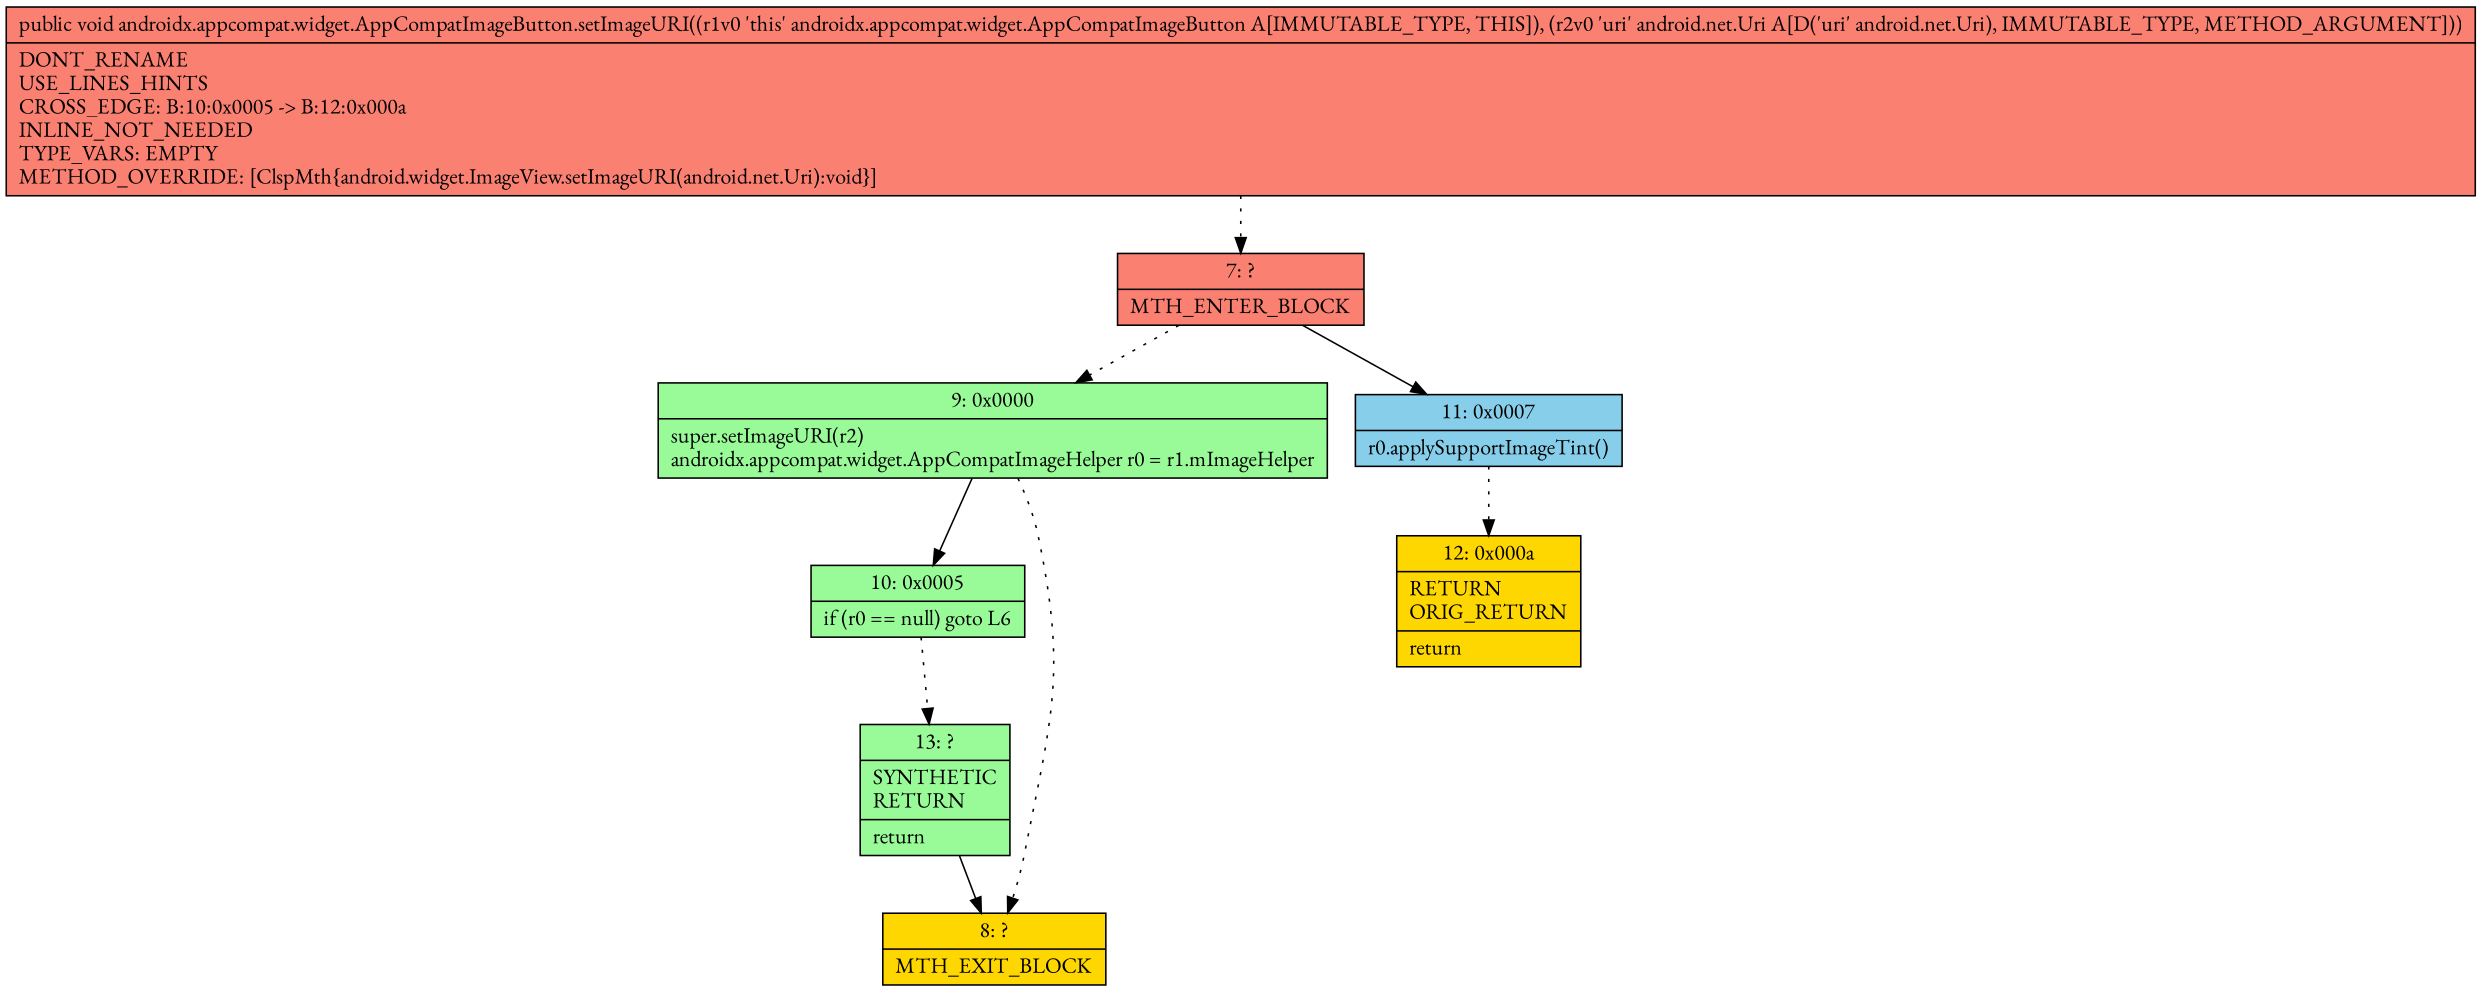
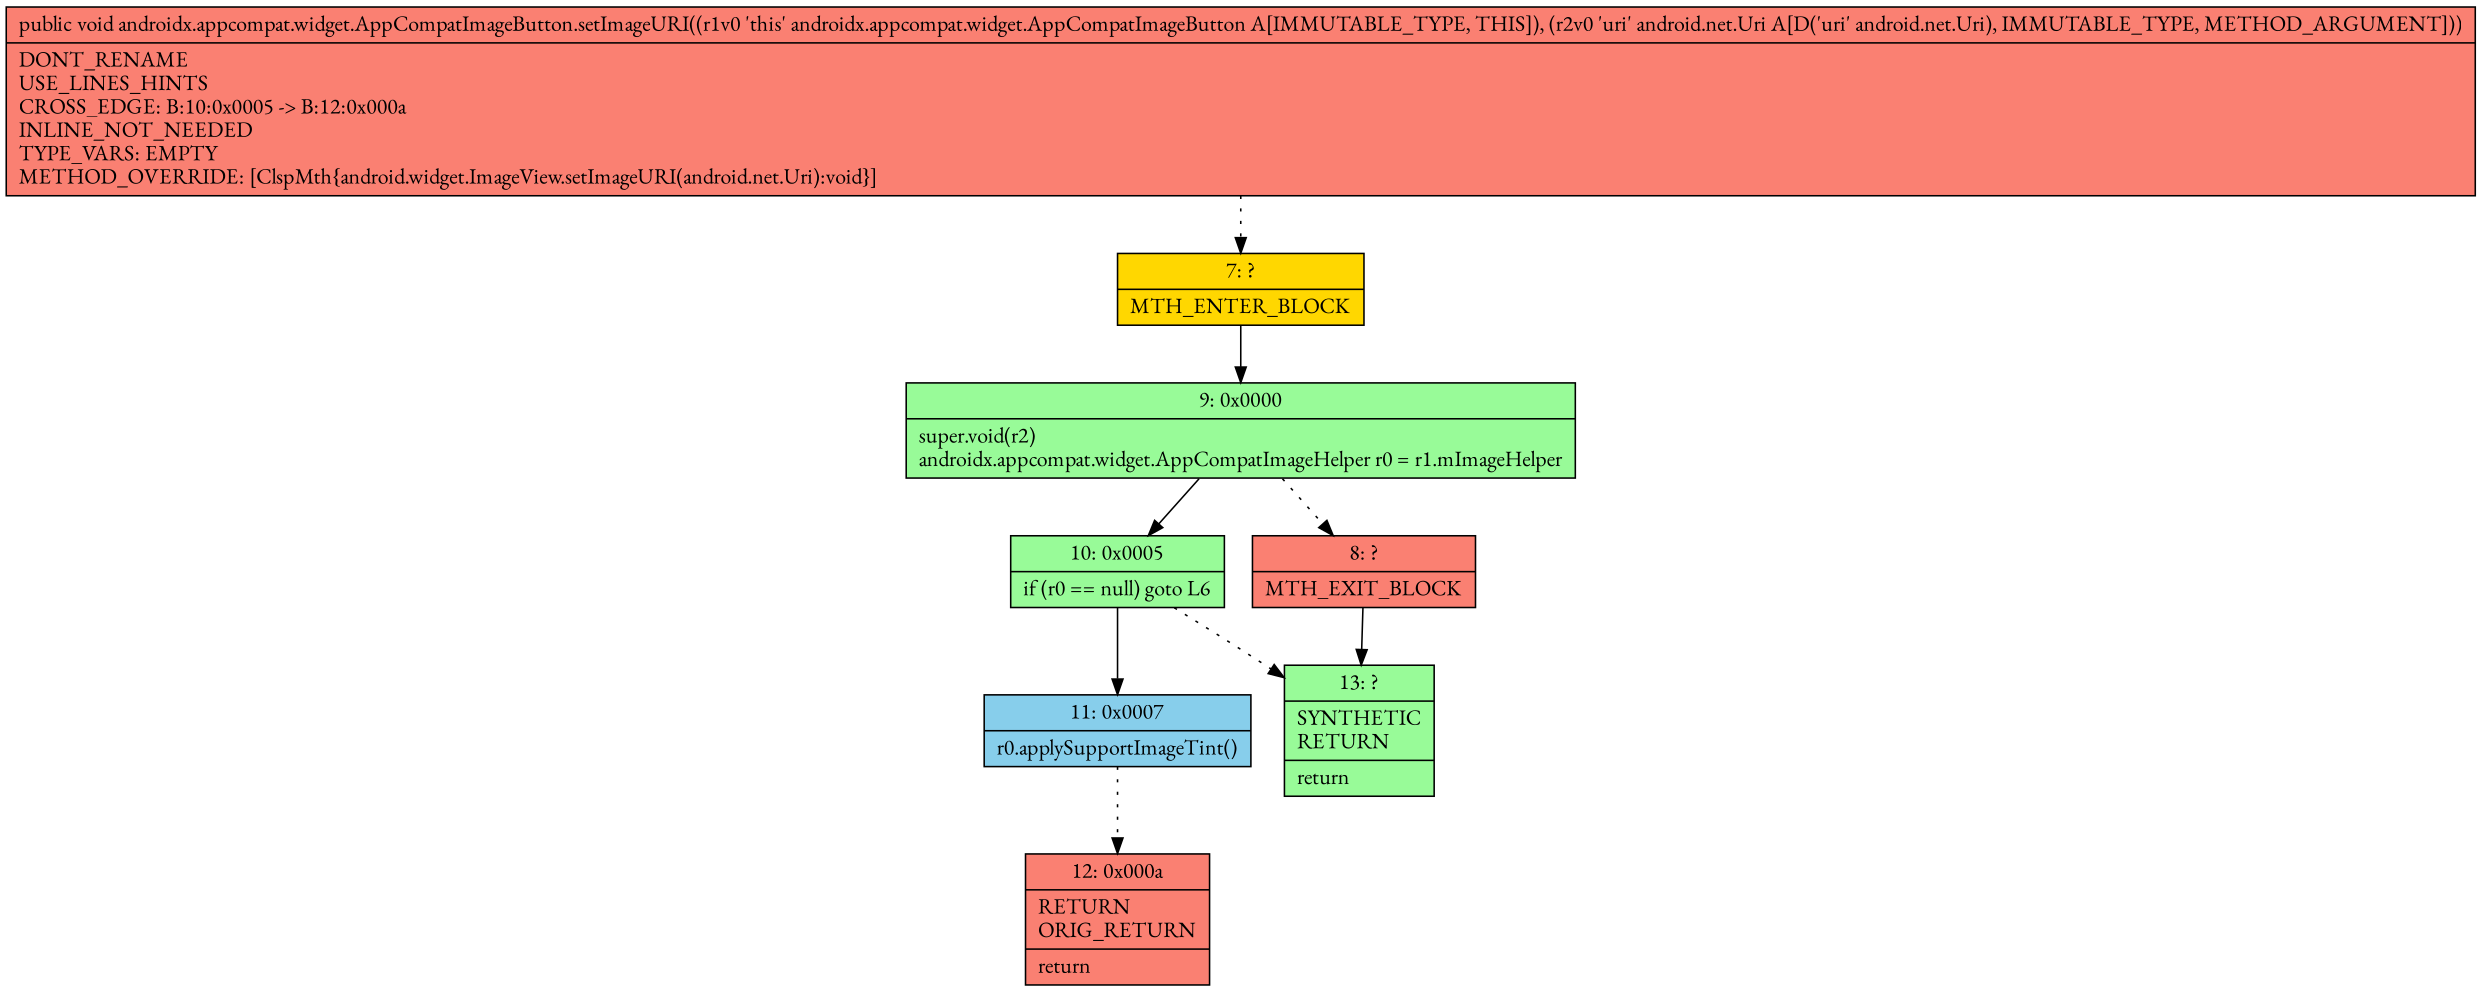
(1241, 289) -> (1241, 289)
(1134, 350) -> (1241, 346)
(1358, 356) -> (1118, 643)
(767, 436) -> (978, 436)
(1489, 601) -> (1118, 919)
(968, 877) -> (1362, 629)
(994, 949) -> (1364, 572)
